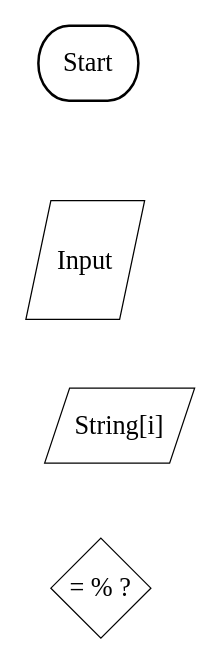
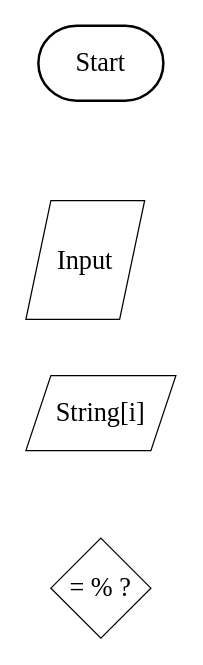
(88, 63) -> (101, 63)
(119, 426) -> (101, 413)
